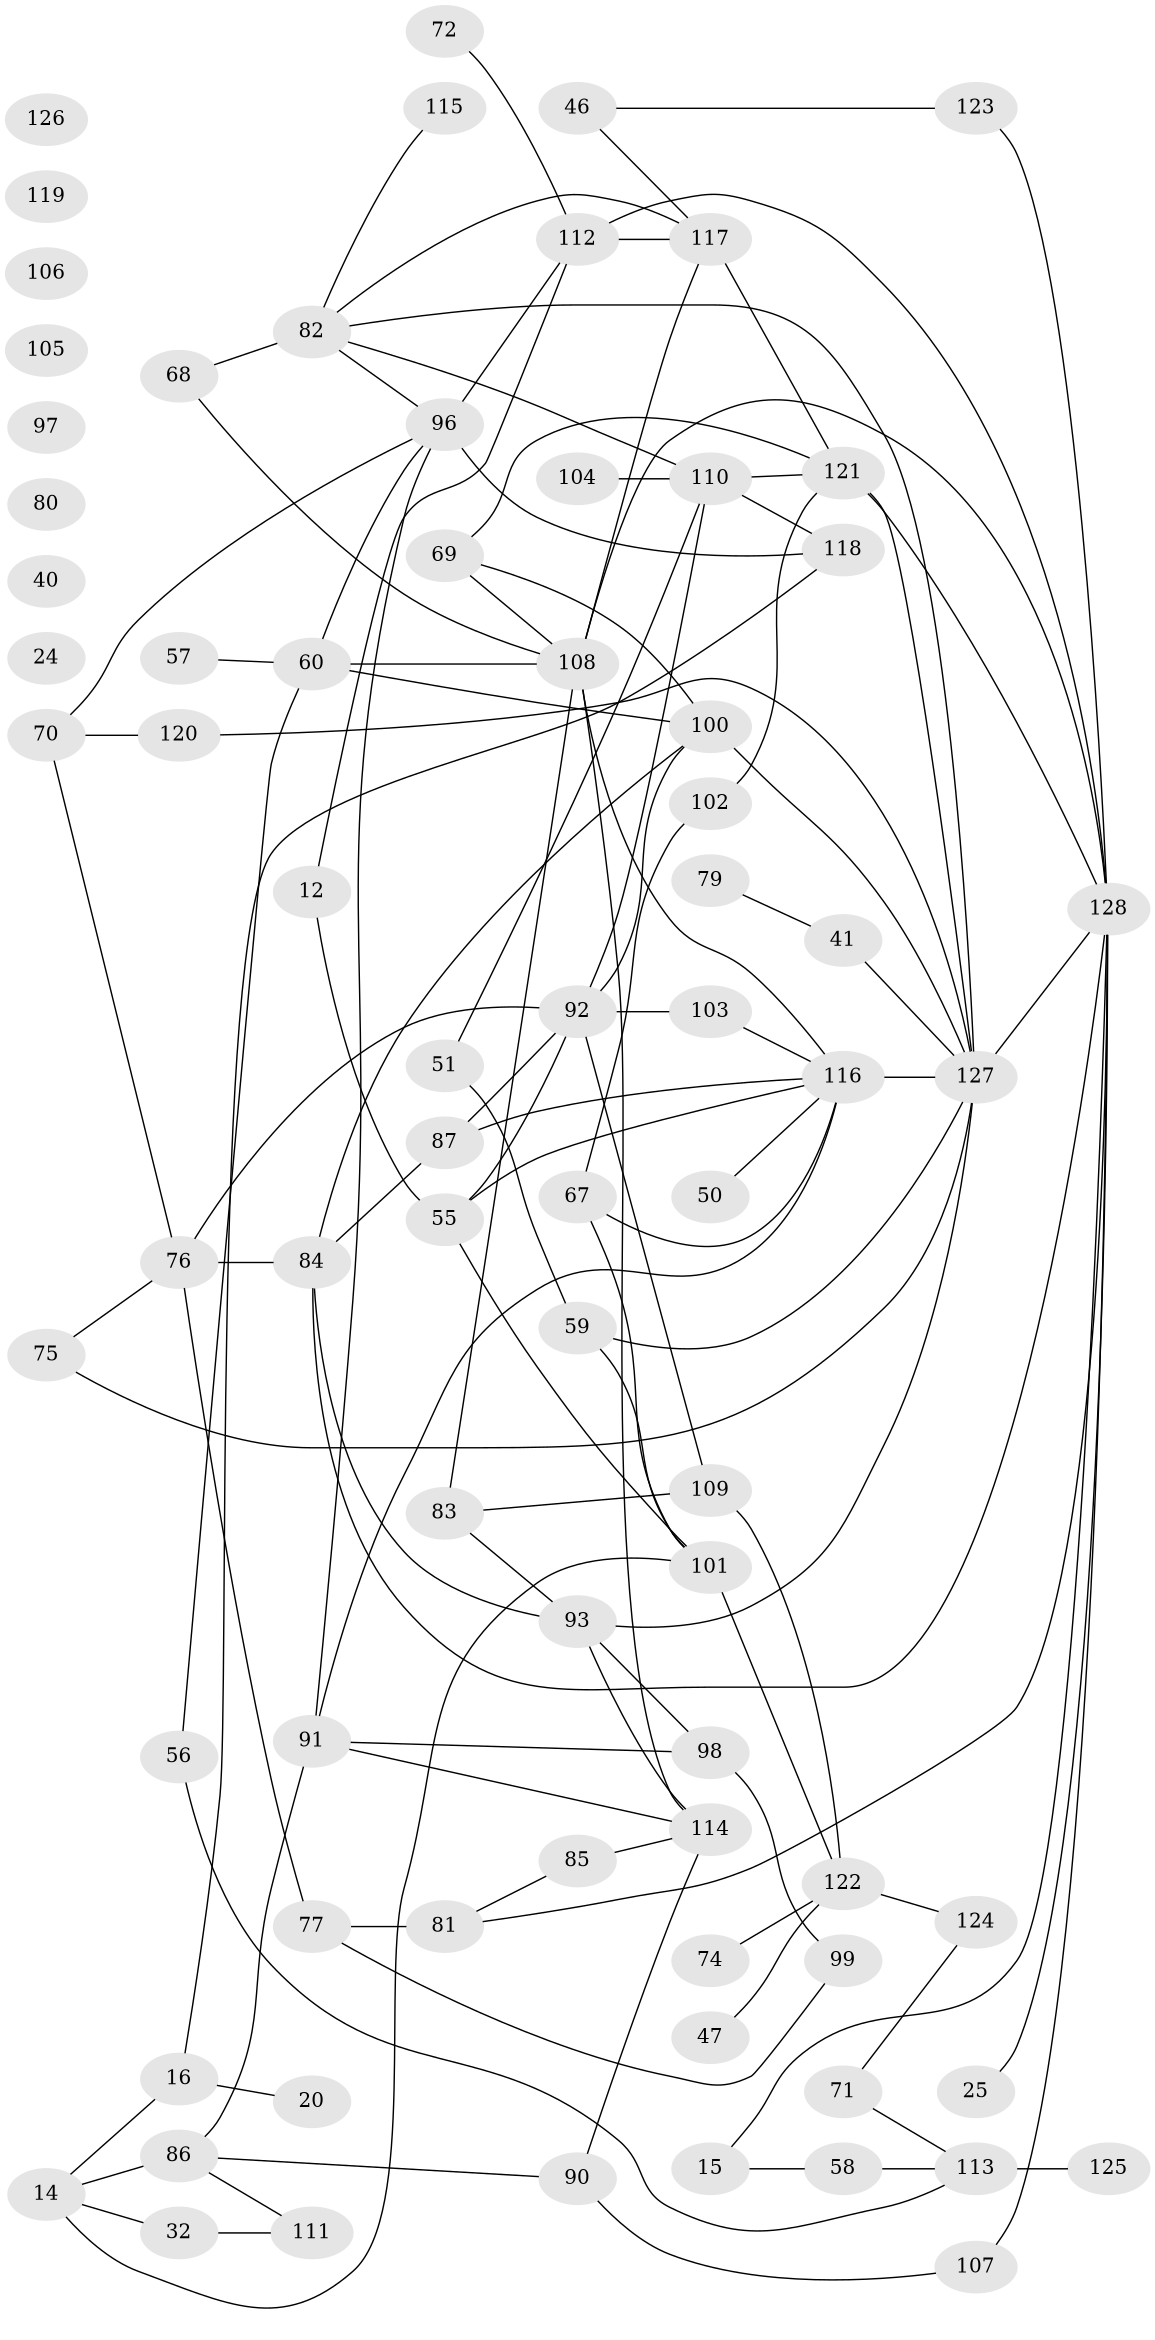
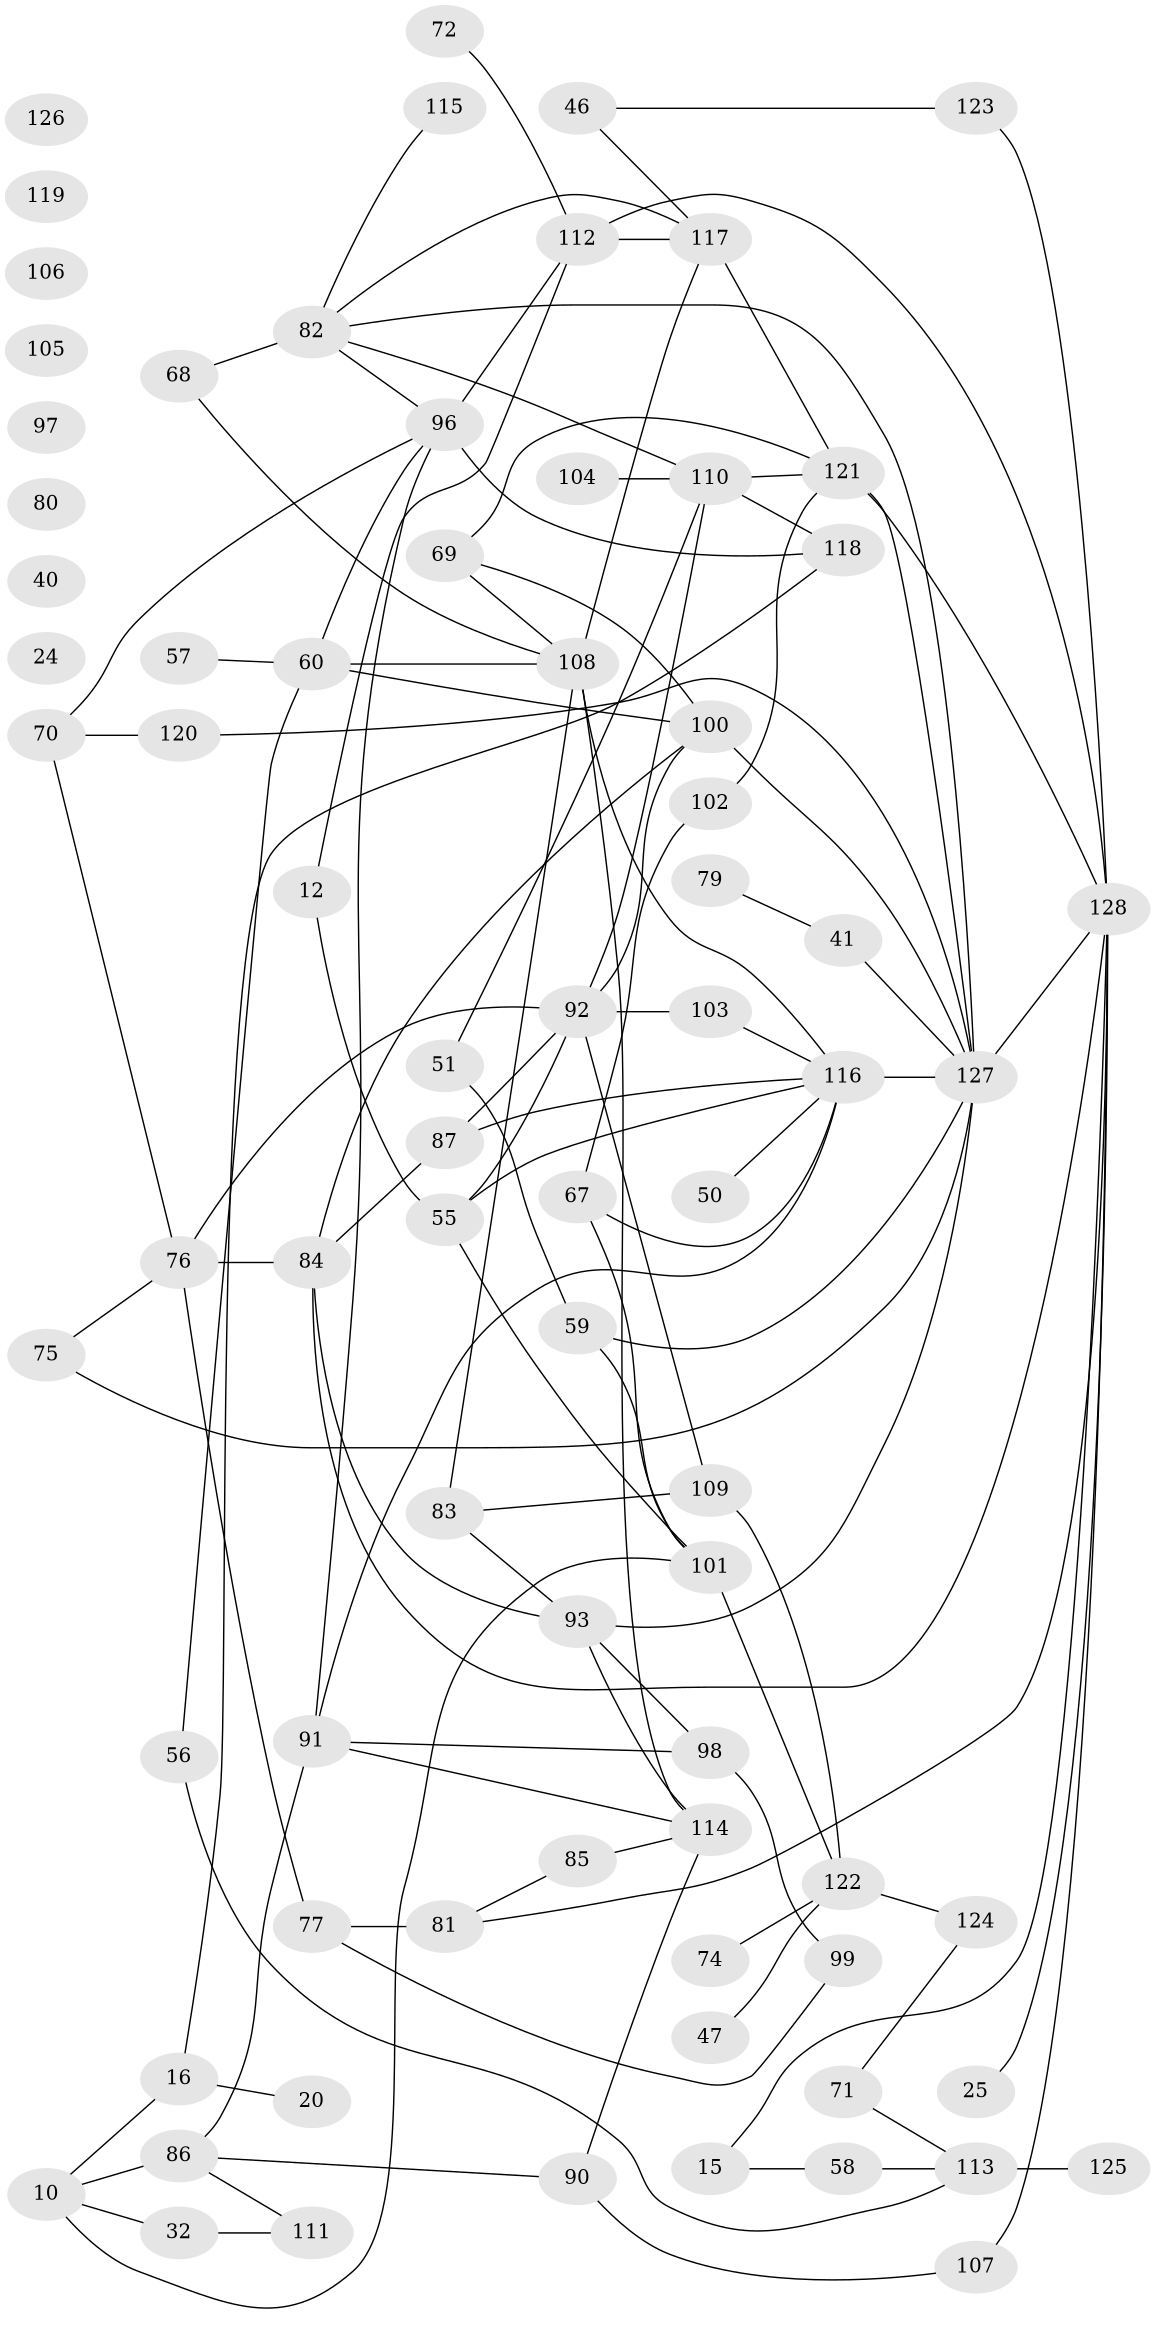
(912, 455) -> none
(46, 2194) -> (46, 2194)
